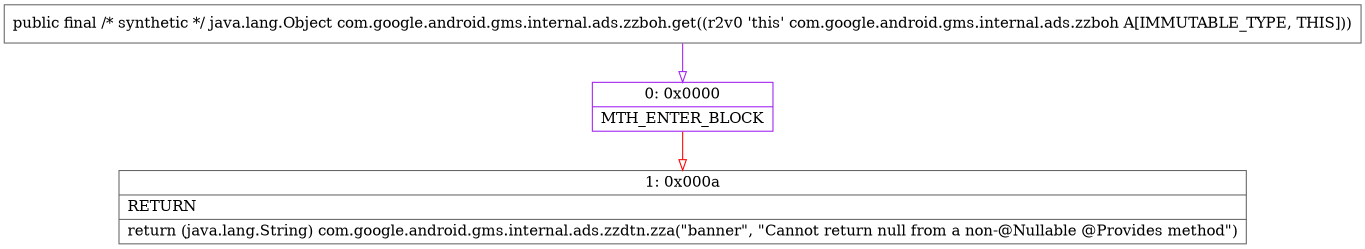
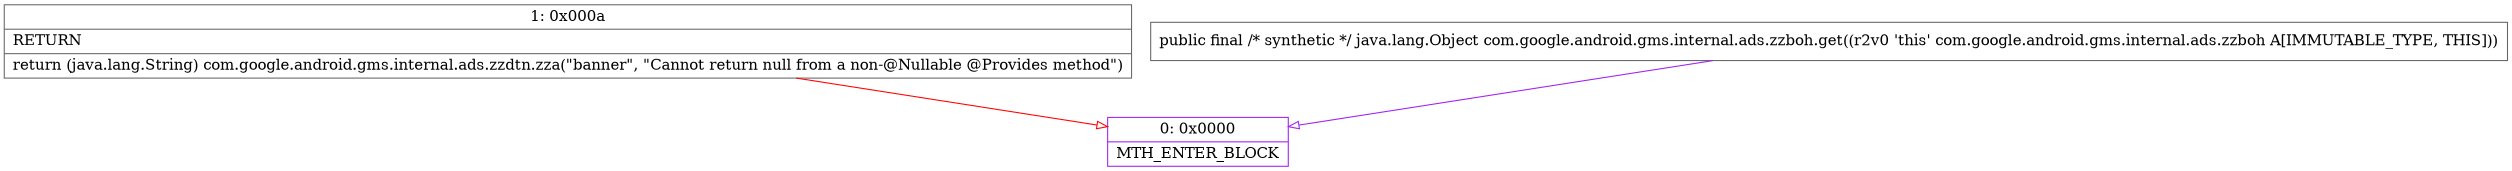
(683, 146) -> (947, 102)
